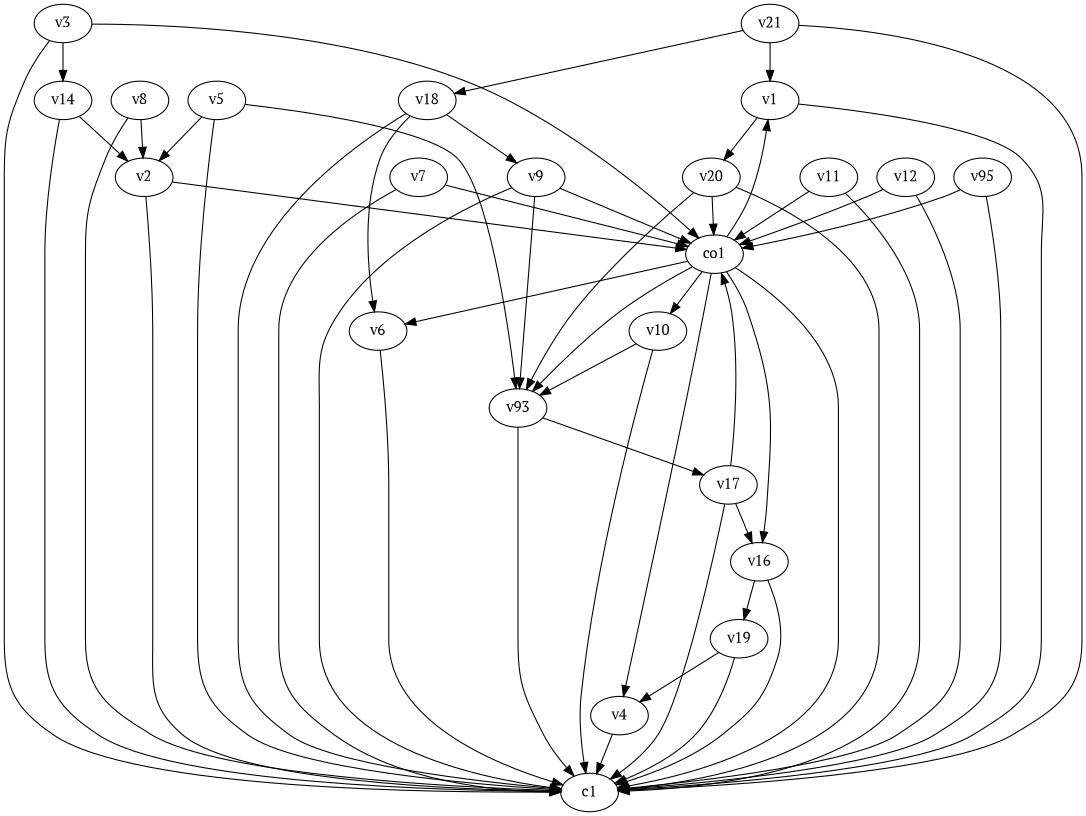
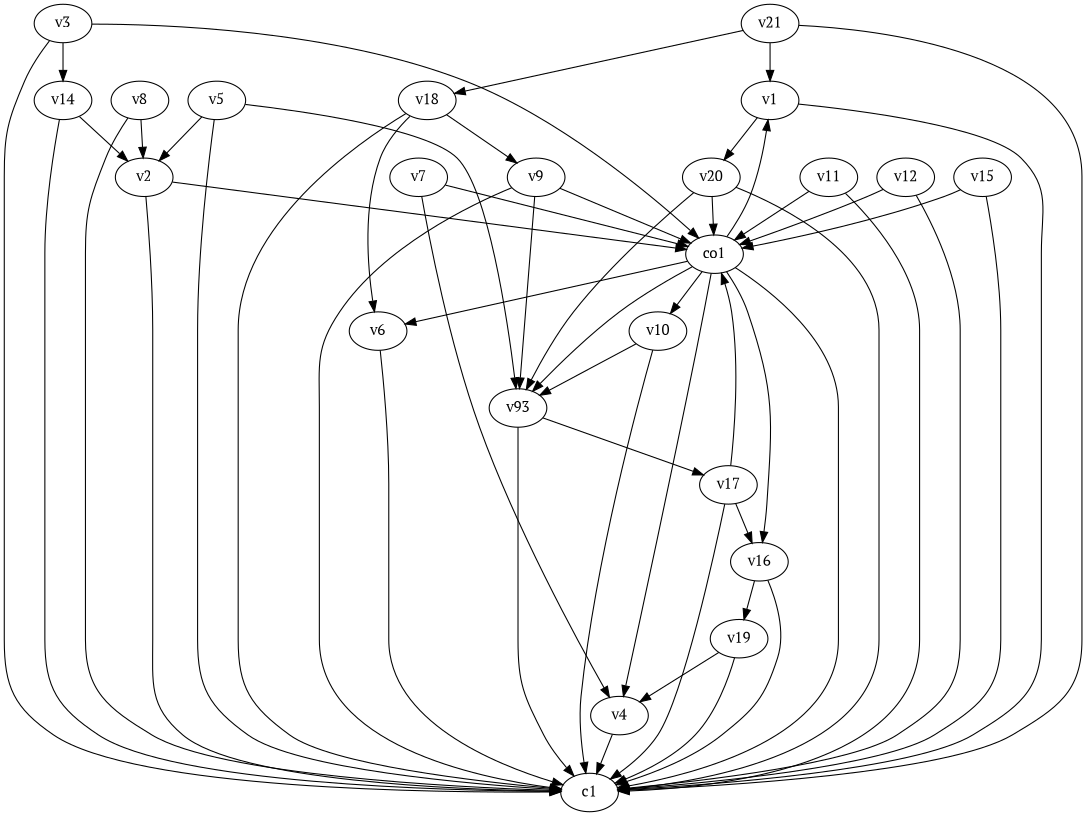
(983, 177) -> (983, 177)
(279, 560) -> (489, 451)
